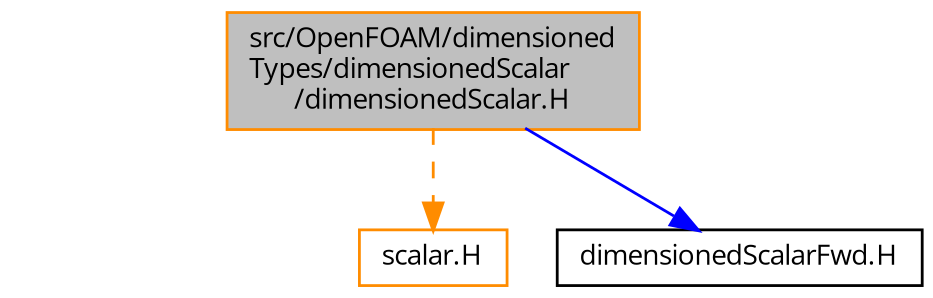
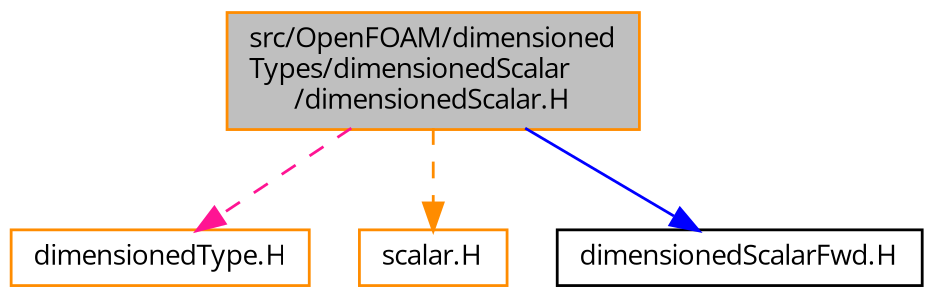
none -> (160, 258)
